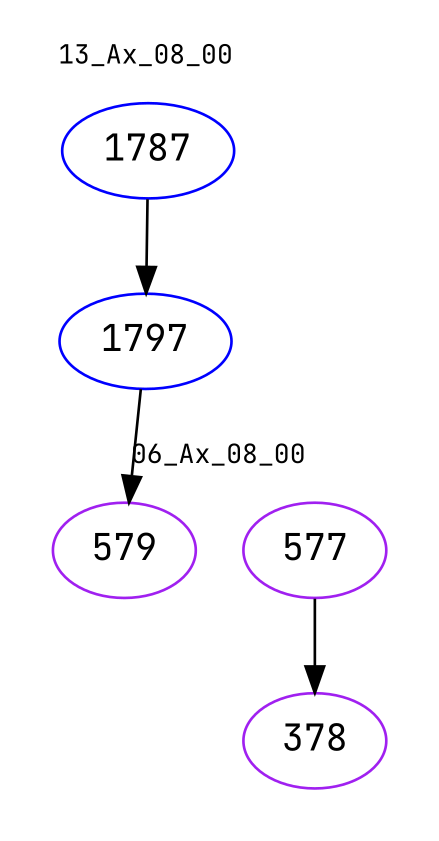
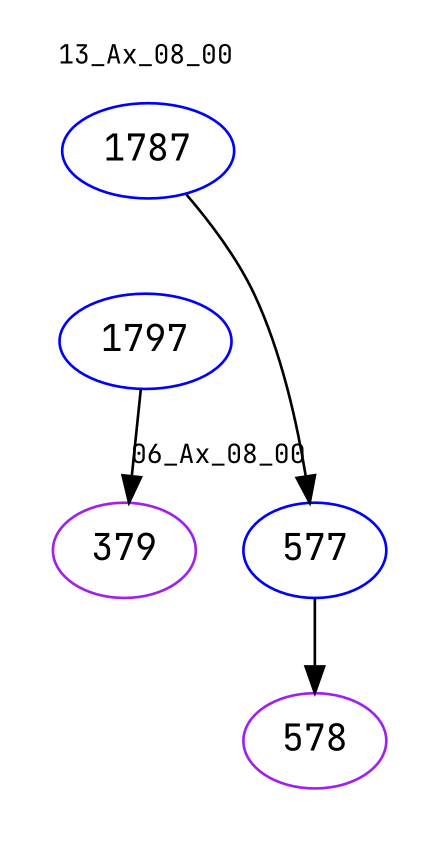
(147, 233) -> (273, 341)
(124, 550) -> (124, 550)
(315, 550) -> (315, 550)
(315, 741) -> (315, 741)
